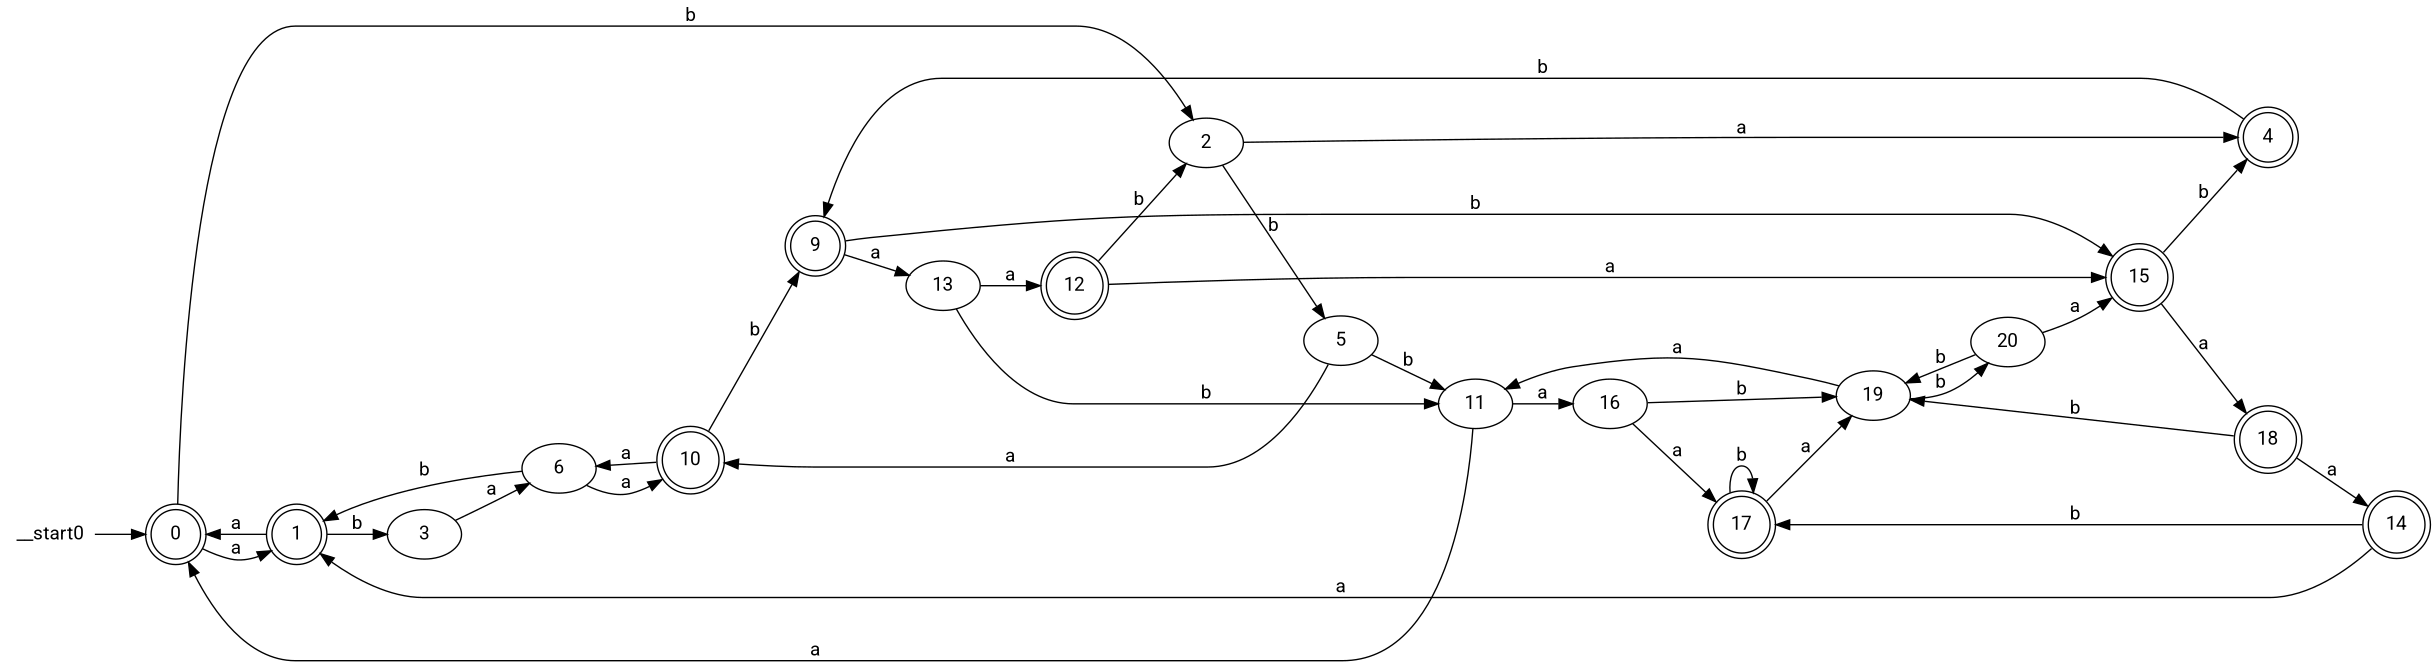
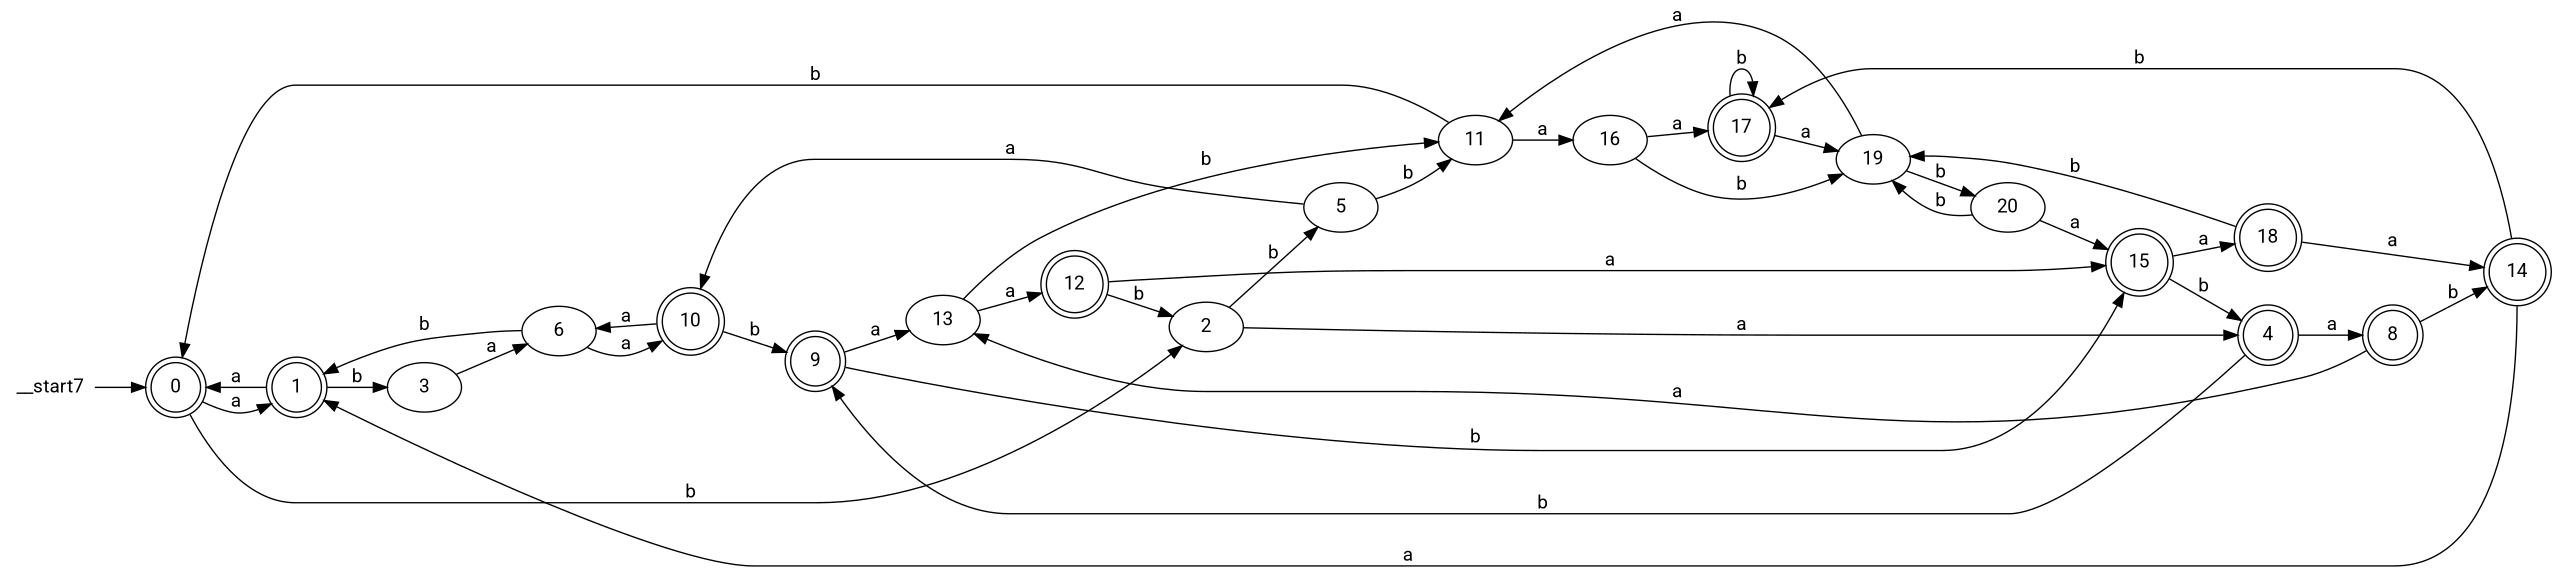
none -> (2393, 335)
(50, 534) -> (50, 387)
(815, 650) -> (815, 75)
